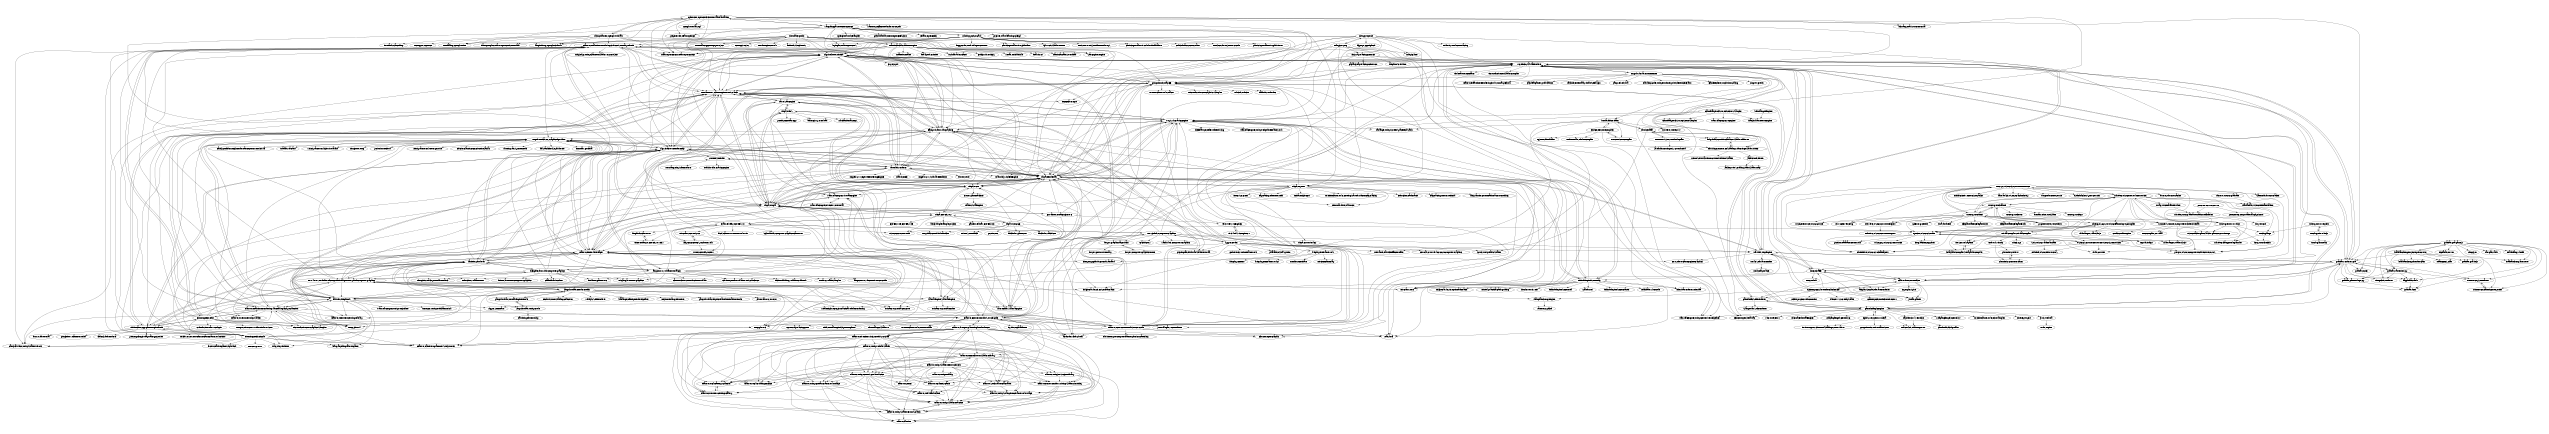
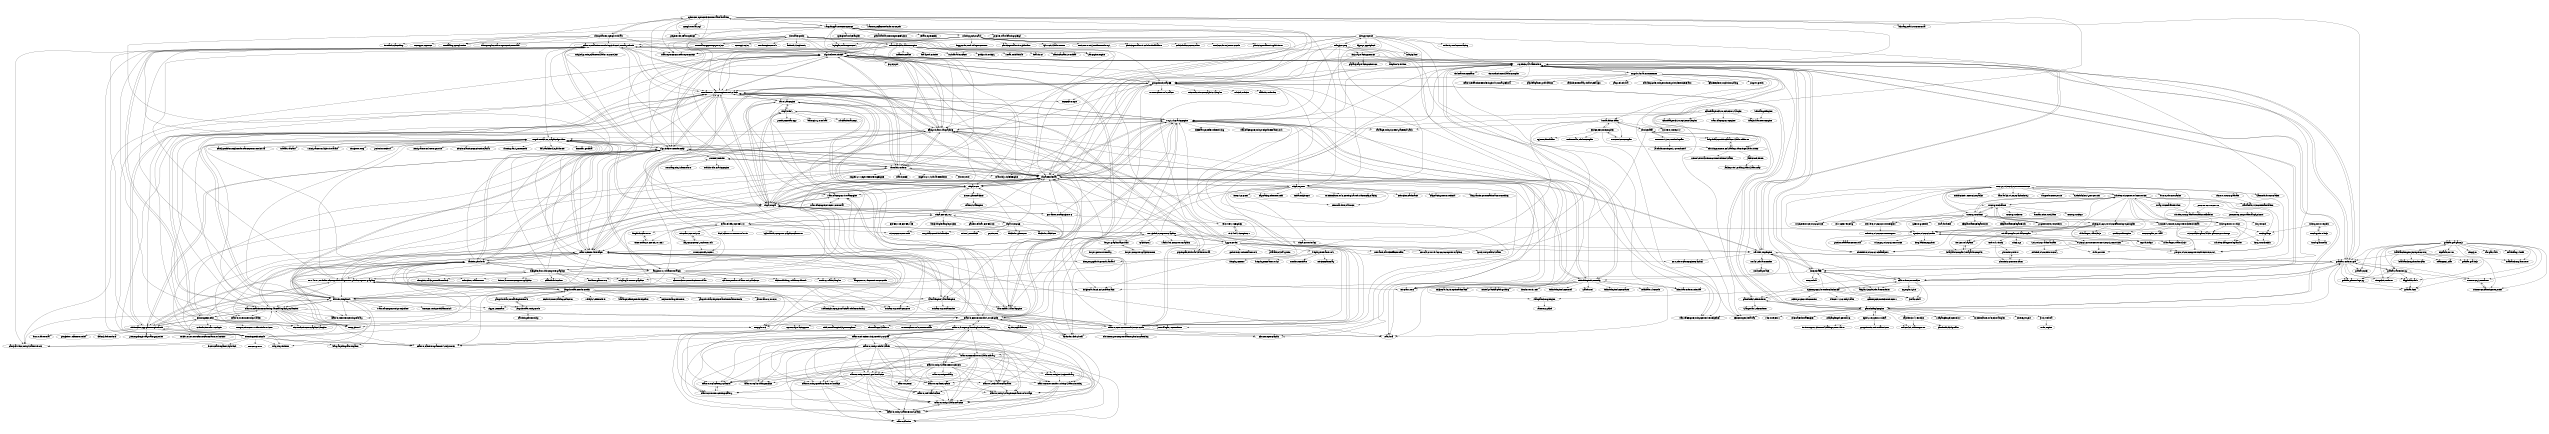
(548, 45) -> none
(1060, 228) -> (1063, 235)
(1915, 299) -> (1915, 299)
